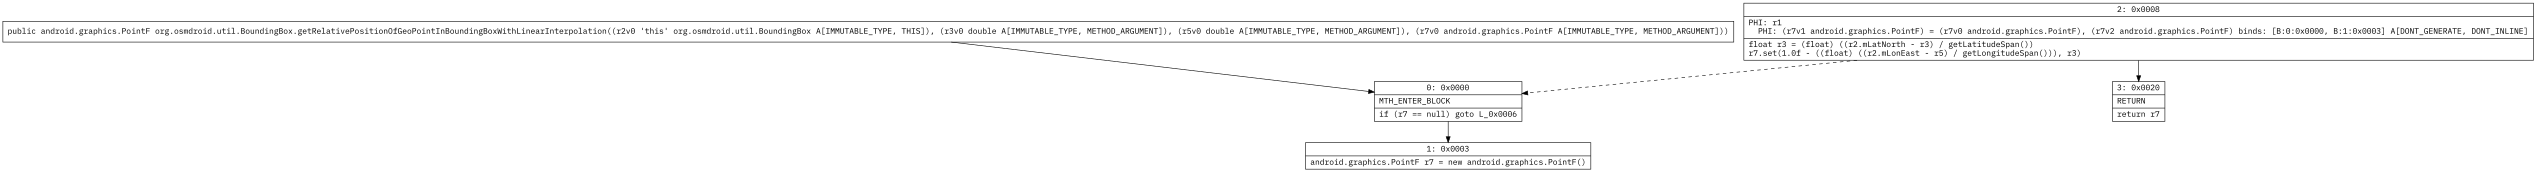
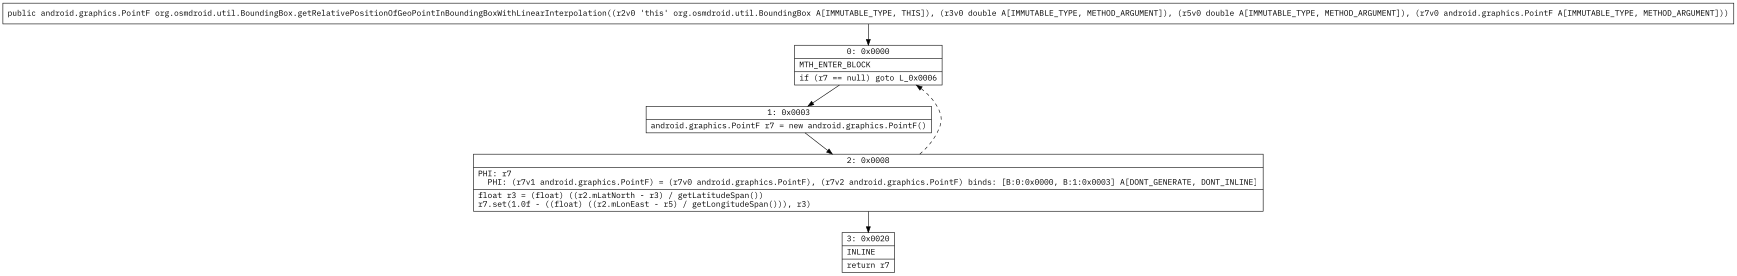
(1768, 23) -> (497, 174)
(2131, 101) -> (861, 252)
none -> (816, 142)
